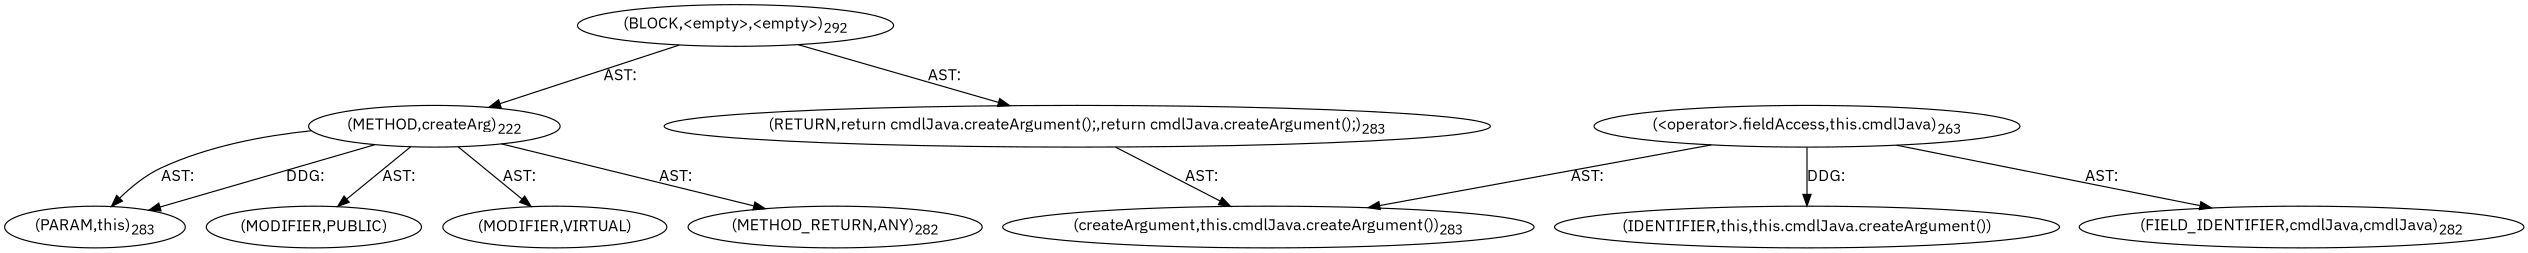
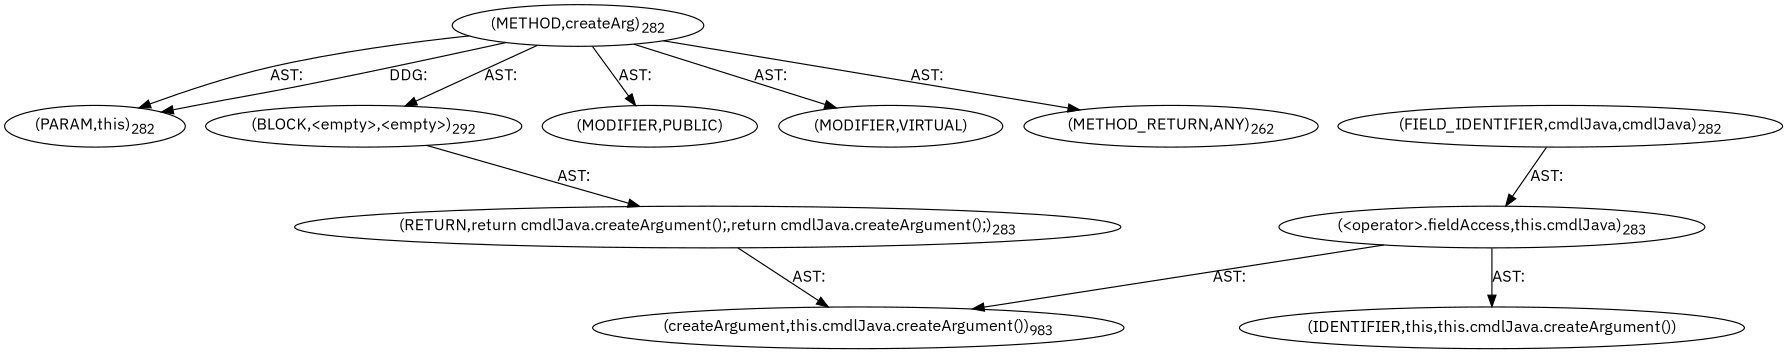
(590, 74) -> (476, 73)
(510, 125) -> (653, 24)
(1949, 125) -> (1634, 225)
(2048, 175) -> (1530, 172)
(1828, 177) -> (1510, 277)
(143, 225) -> (143, 125)
(927, 225) -> (1263, 125)
(1451, 225) -> (1041, 326)
